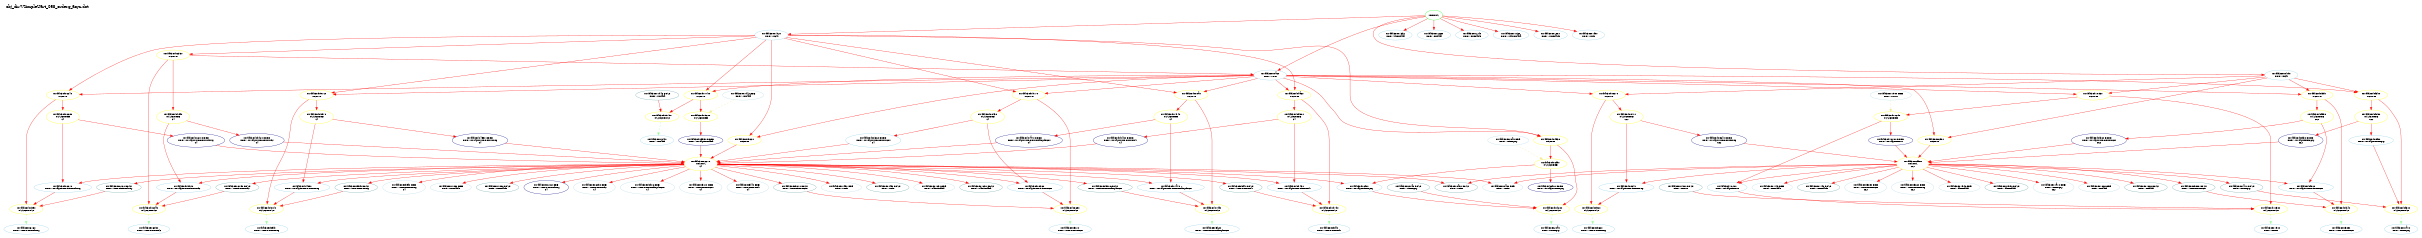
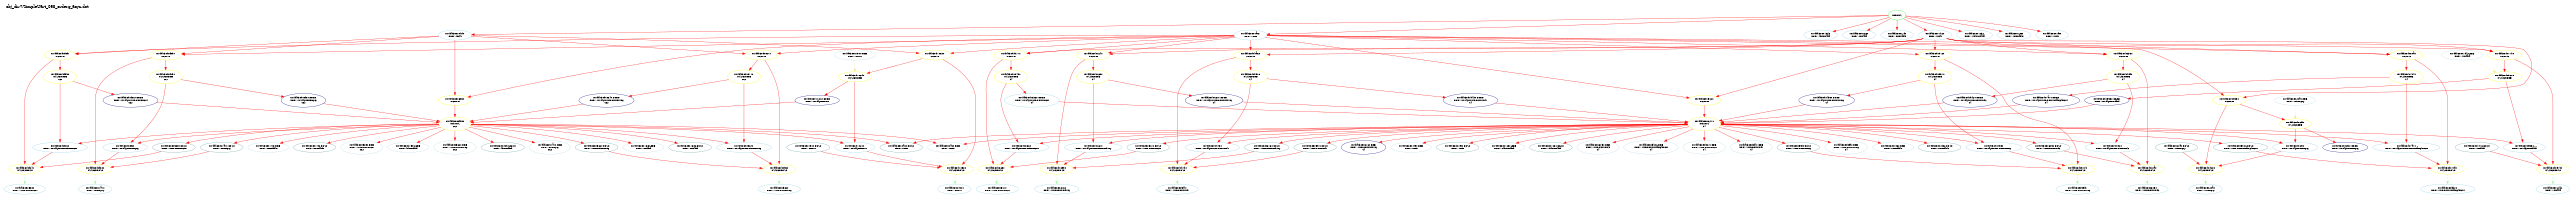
(720, 65) -> (1685, 44)
none -> (245, 132)
none -> (597, 147)
none -> (2524, 147)
